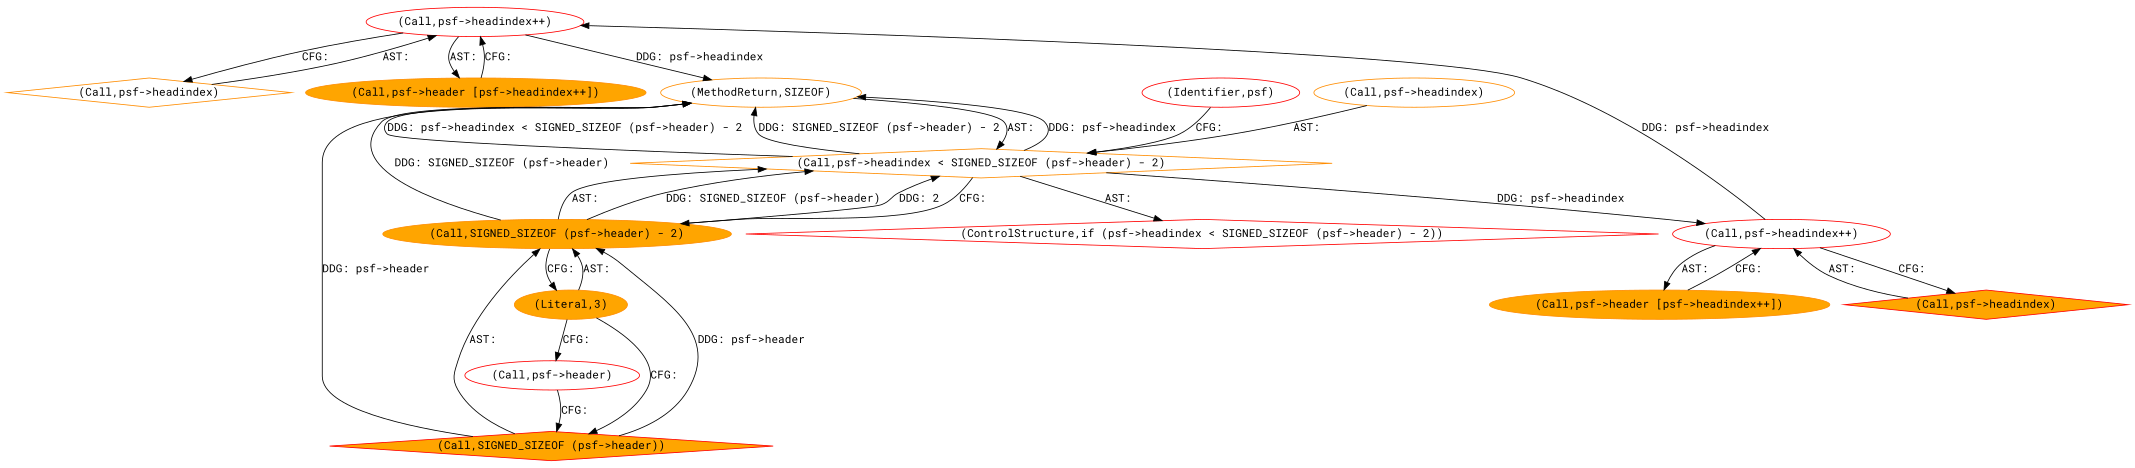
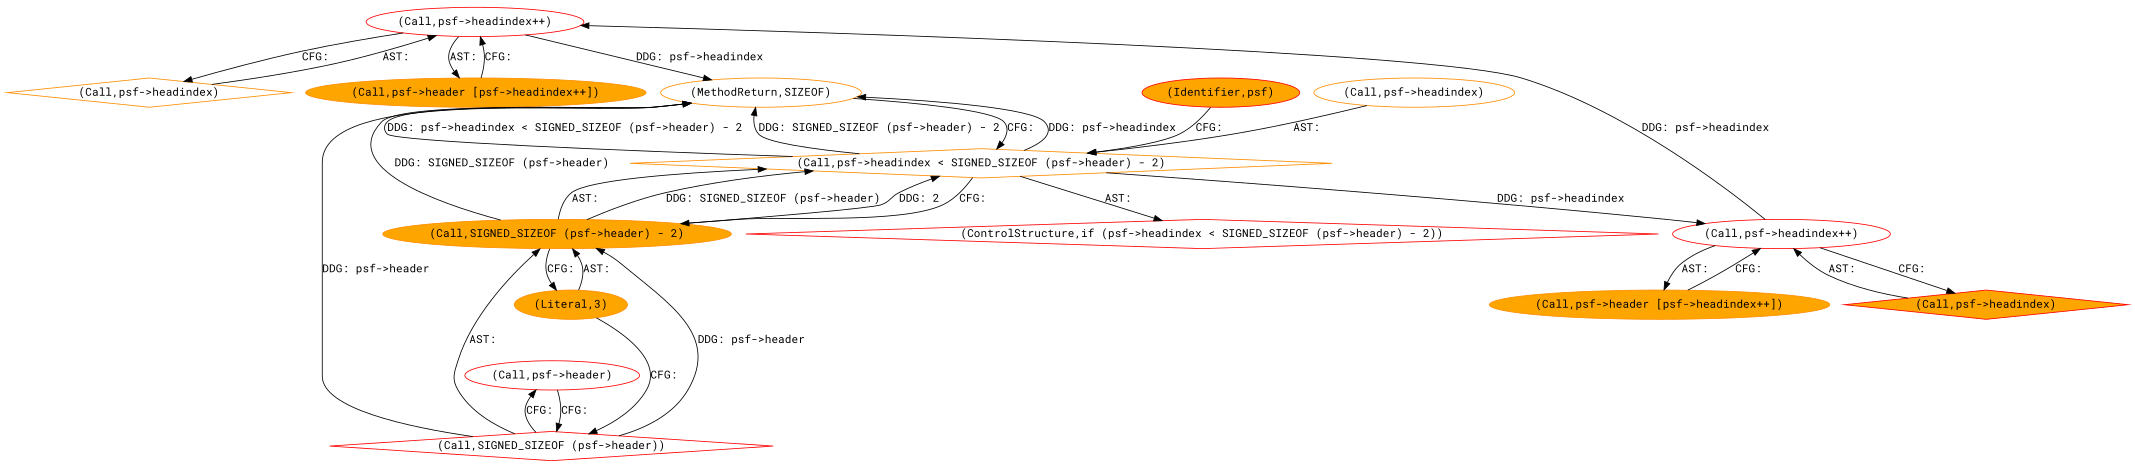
(1221, 93) -> (1221, 93)
(1024, 128) -> (1024, 128)
(563, 336) -> (526, 415)
(551, 446) -> (551, 446)
